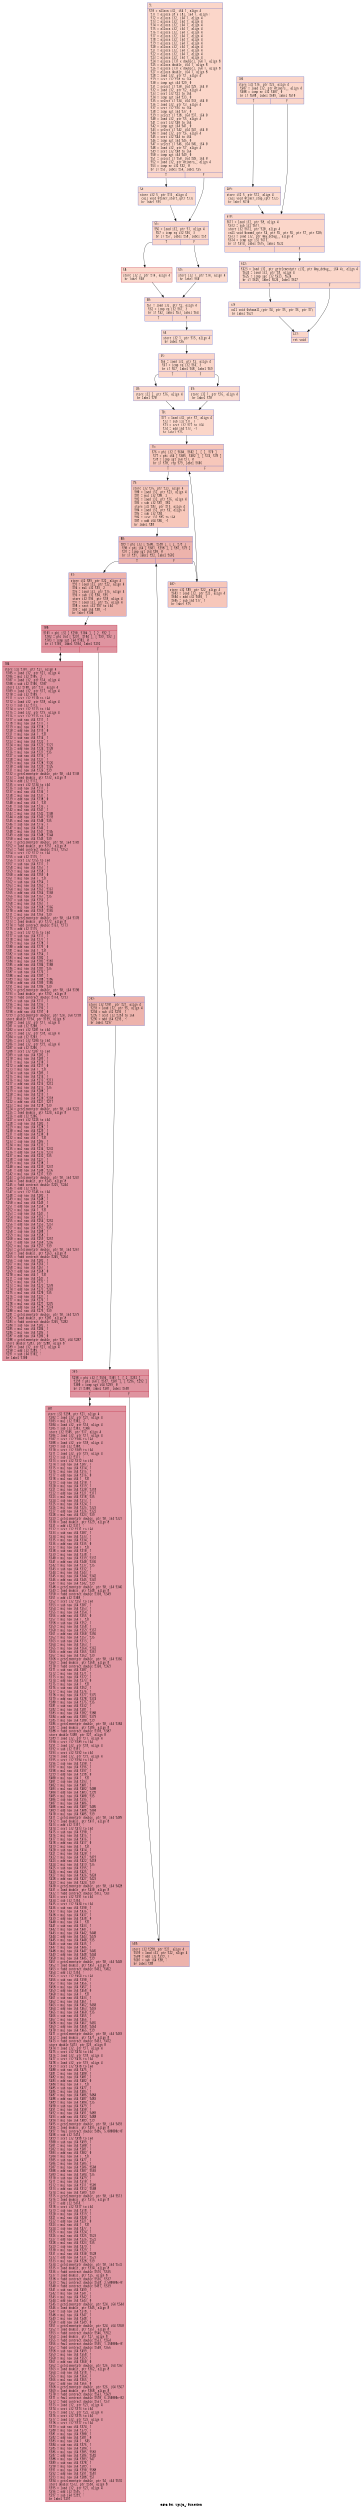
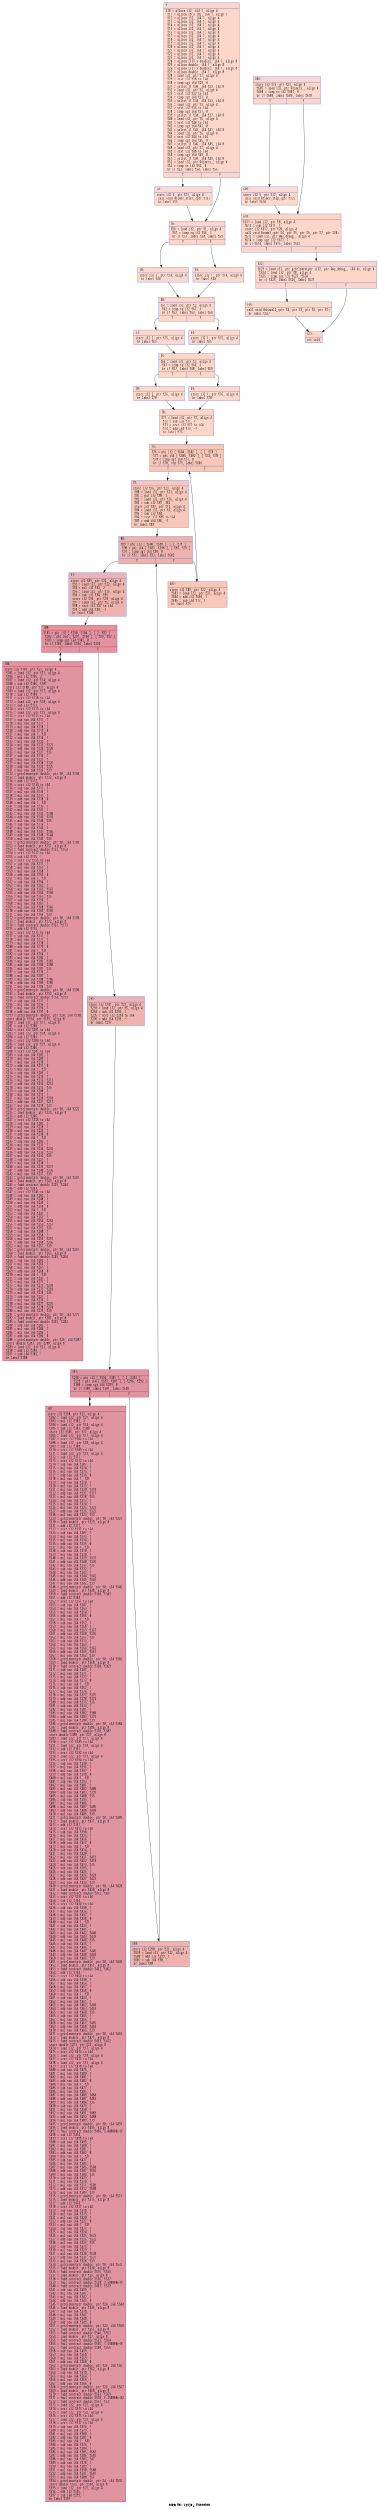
(147, 275) -> (163, 275)
none -> (159, 337)
